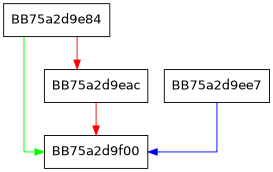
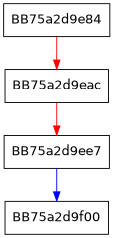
(24, 100) -> none
(96, 114) -> (57, 114)
